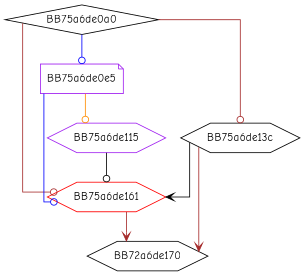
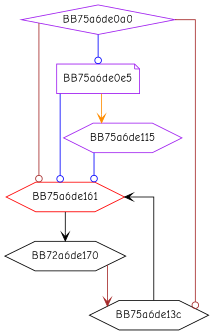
(82, 20) -> (98, 20)
(85, 105) -> (102, 104)
(107, 164) -> (94, 164)
(199, 195) -> (107, 282)
(126, 222) -> (65, 222)
